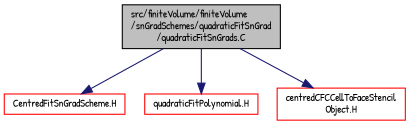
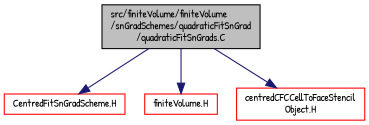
(201, 104) -> (181, 104)
